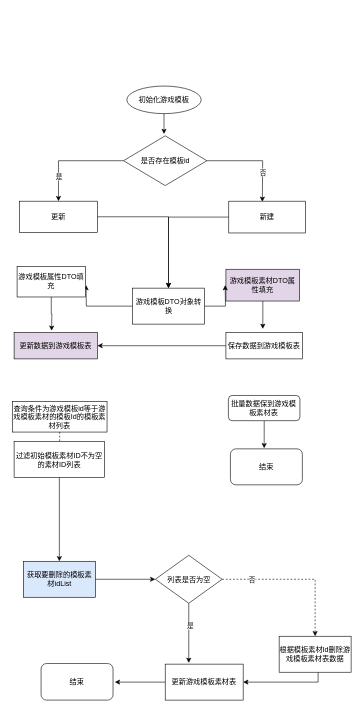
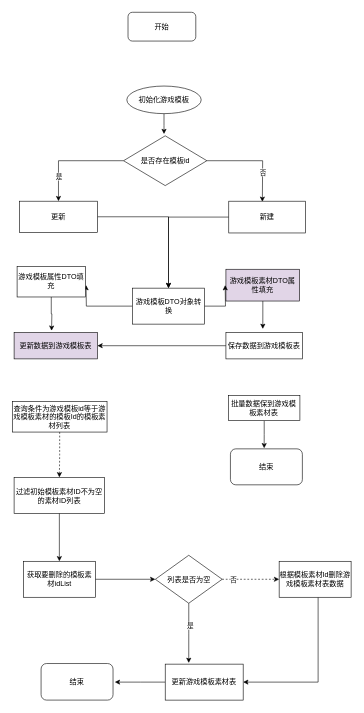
none -> (162, 27)
(264, 408) -> (264, 408)
(59, 460) -> (59, 496)
(59, 580) -> (59, 580)
(315, 655) -> (315, 580)
